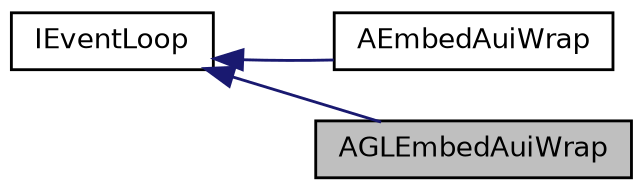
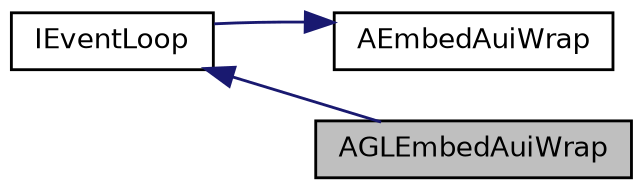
(288, 60) -> (259, 22)
